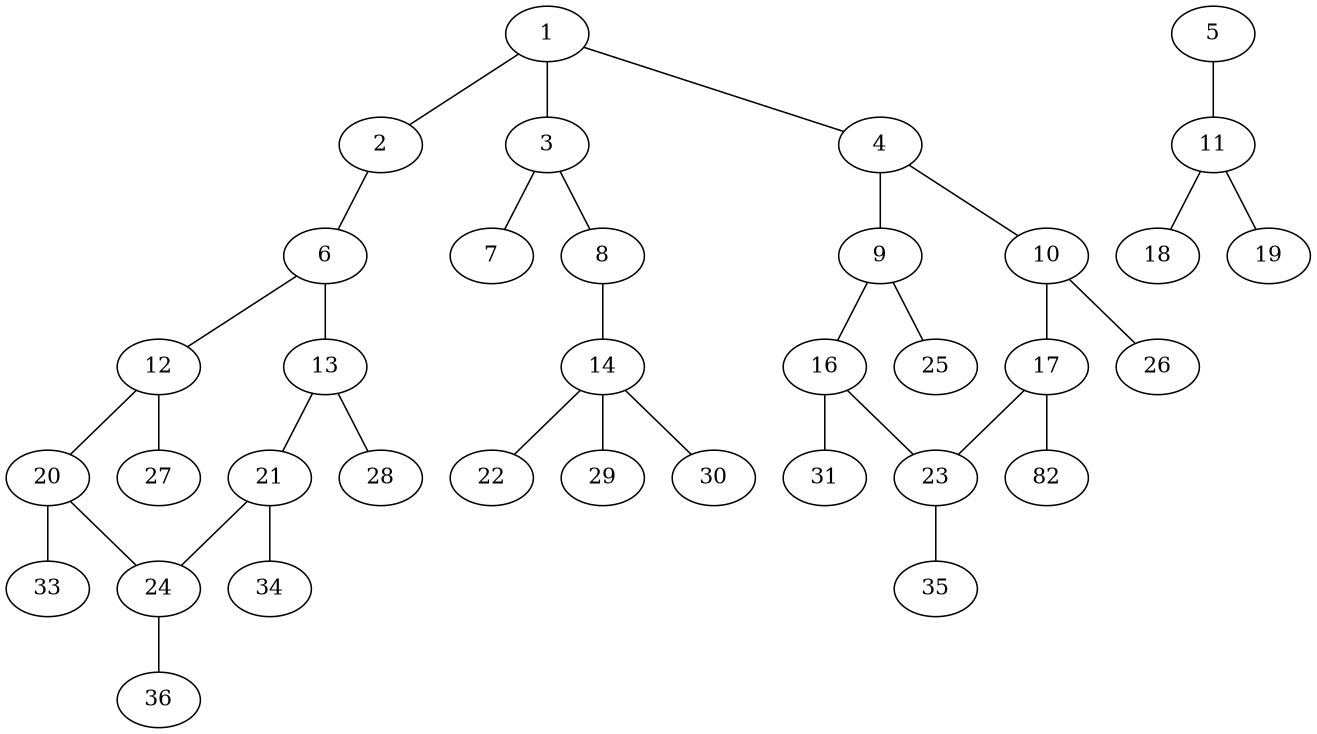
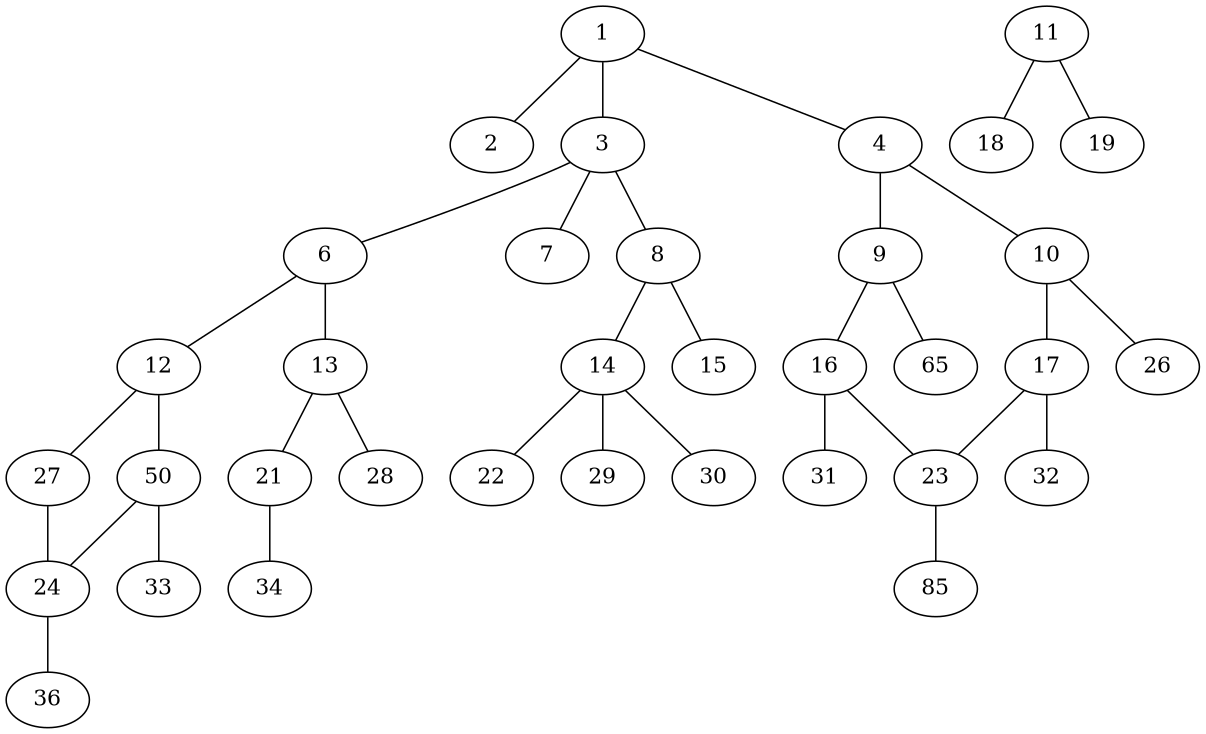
(1213, 34) -> none
(353, 200) -> (467, 204)
none -> (714, 367)
(936, 367) -> (936, 367)
(48, 478) -> (159, 478)
(1047, 478) -> (1047, 478)
(214, 533) -> (48, 534)
(936, 589) -> (936, 589)
